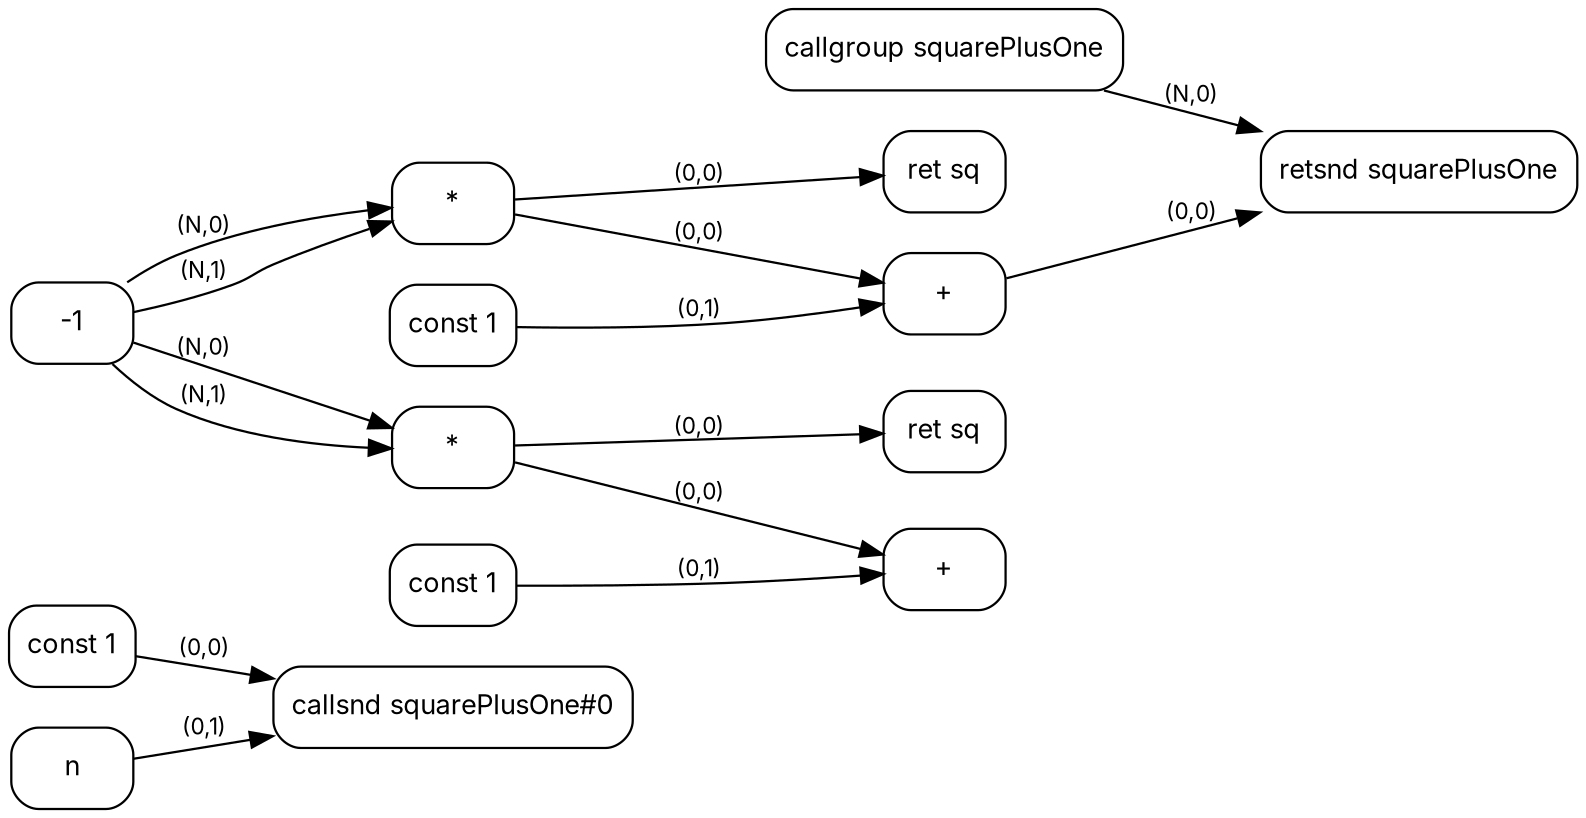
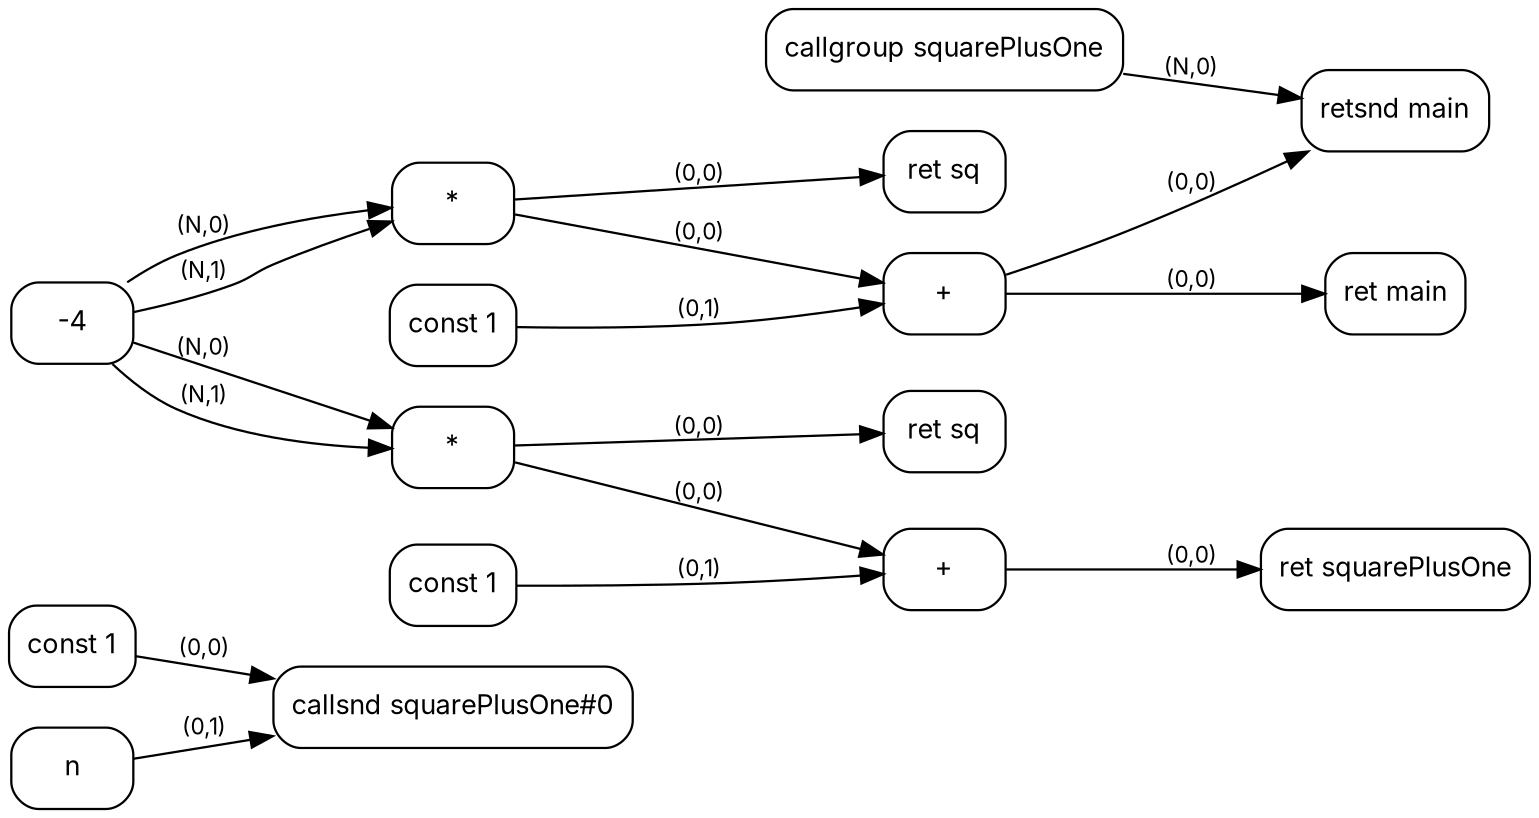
(1419, 172) -> (1395, 111)
none -> (1395, 294)
(72, 323) -> (72, 323)
none -> (1395, 569)
